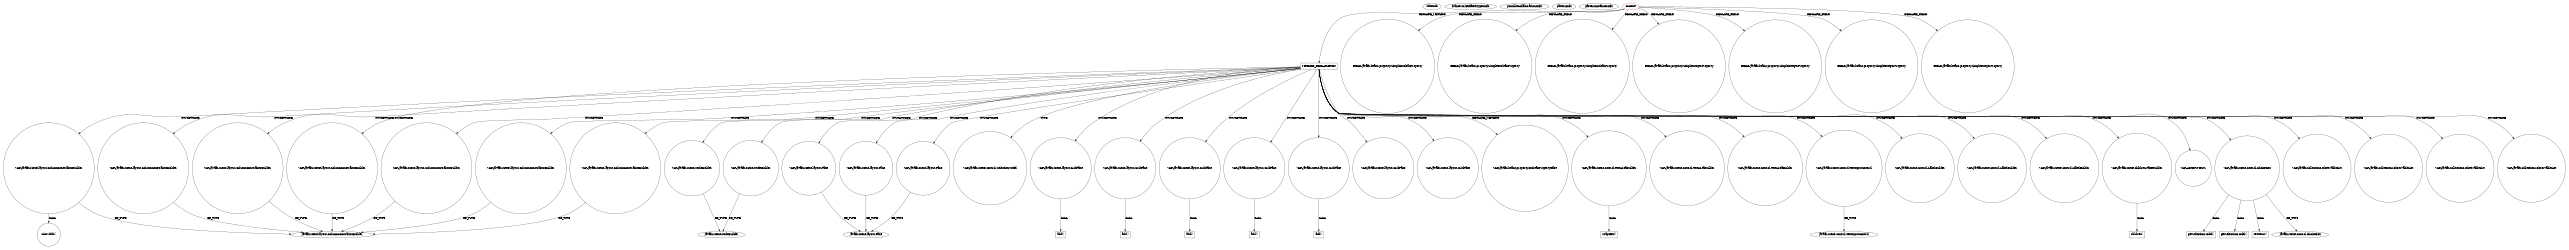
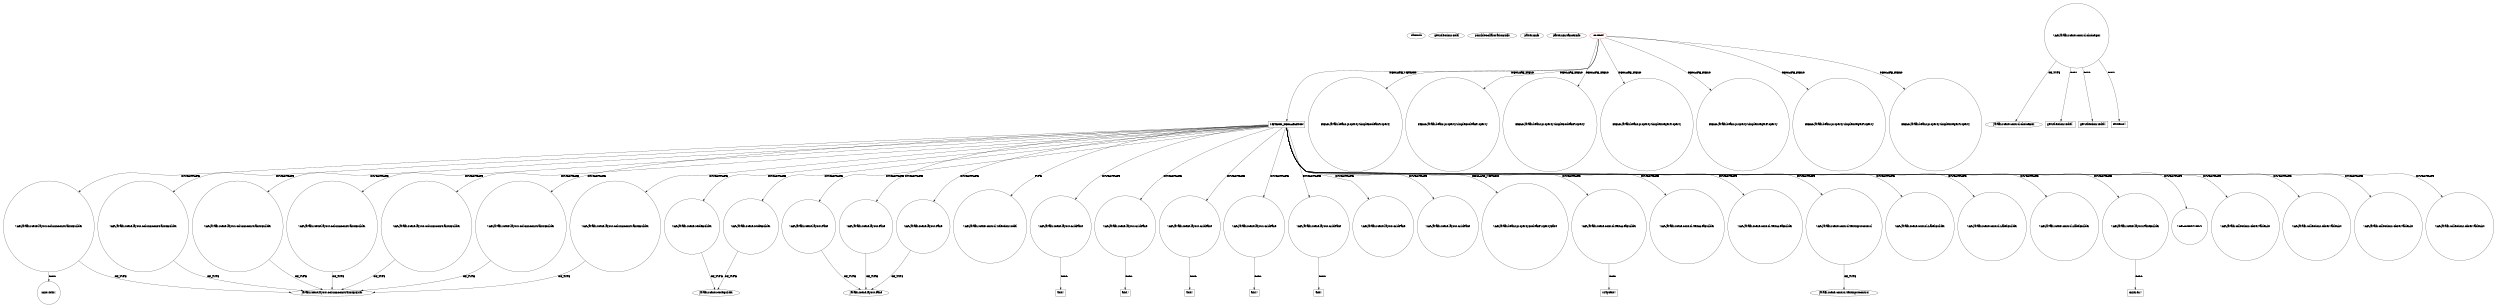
(1471, 7) -> (1447, 36)
(1763, 116) -> none
(2137, 168) -> (2135, 226)
